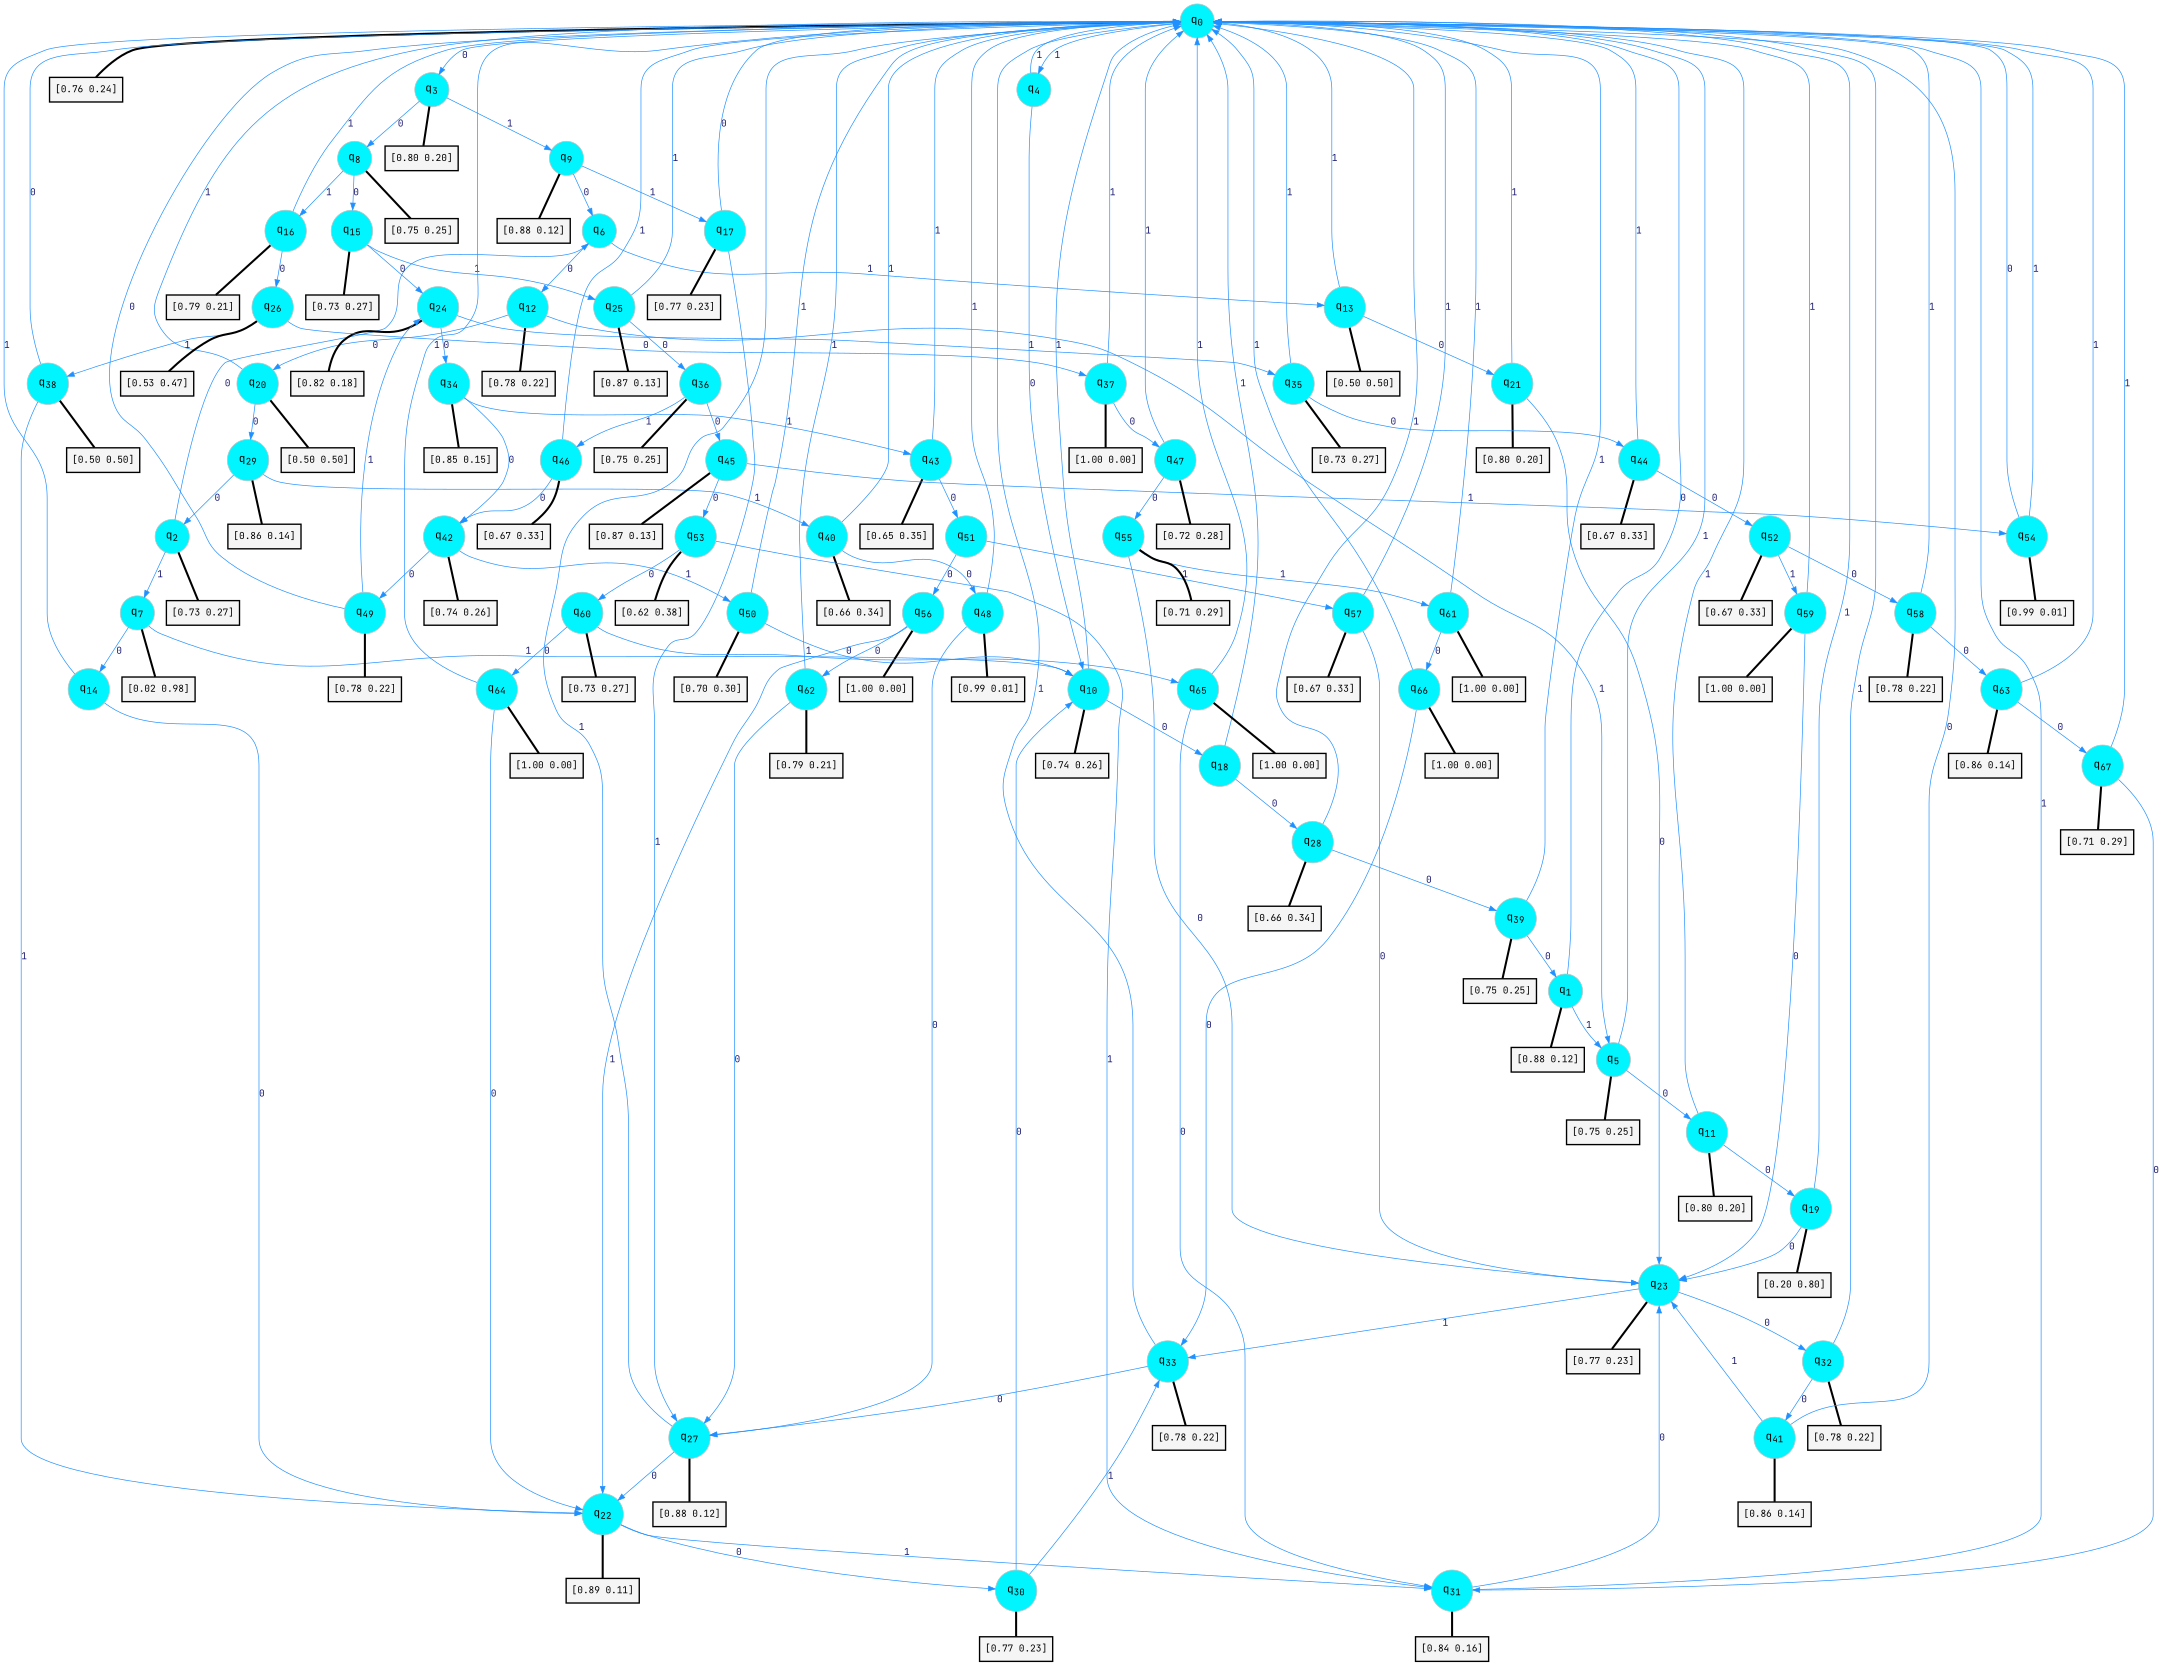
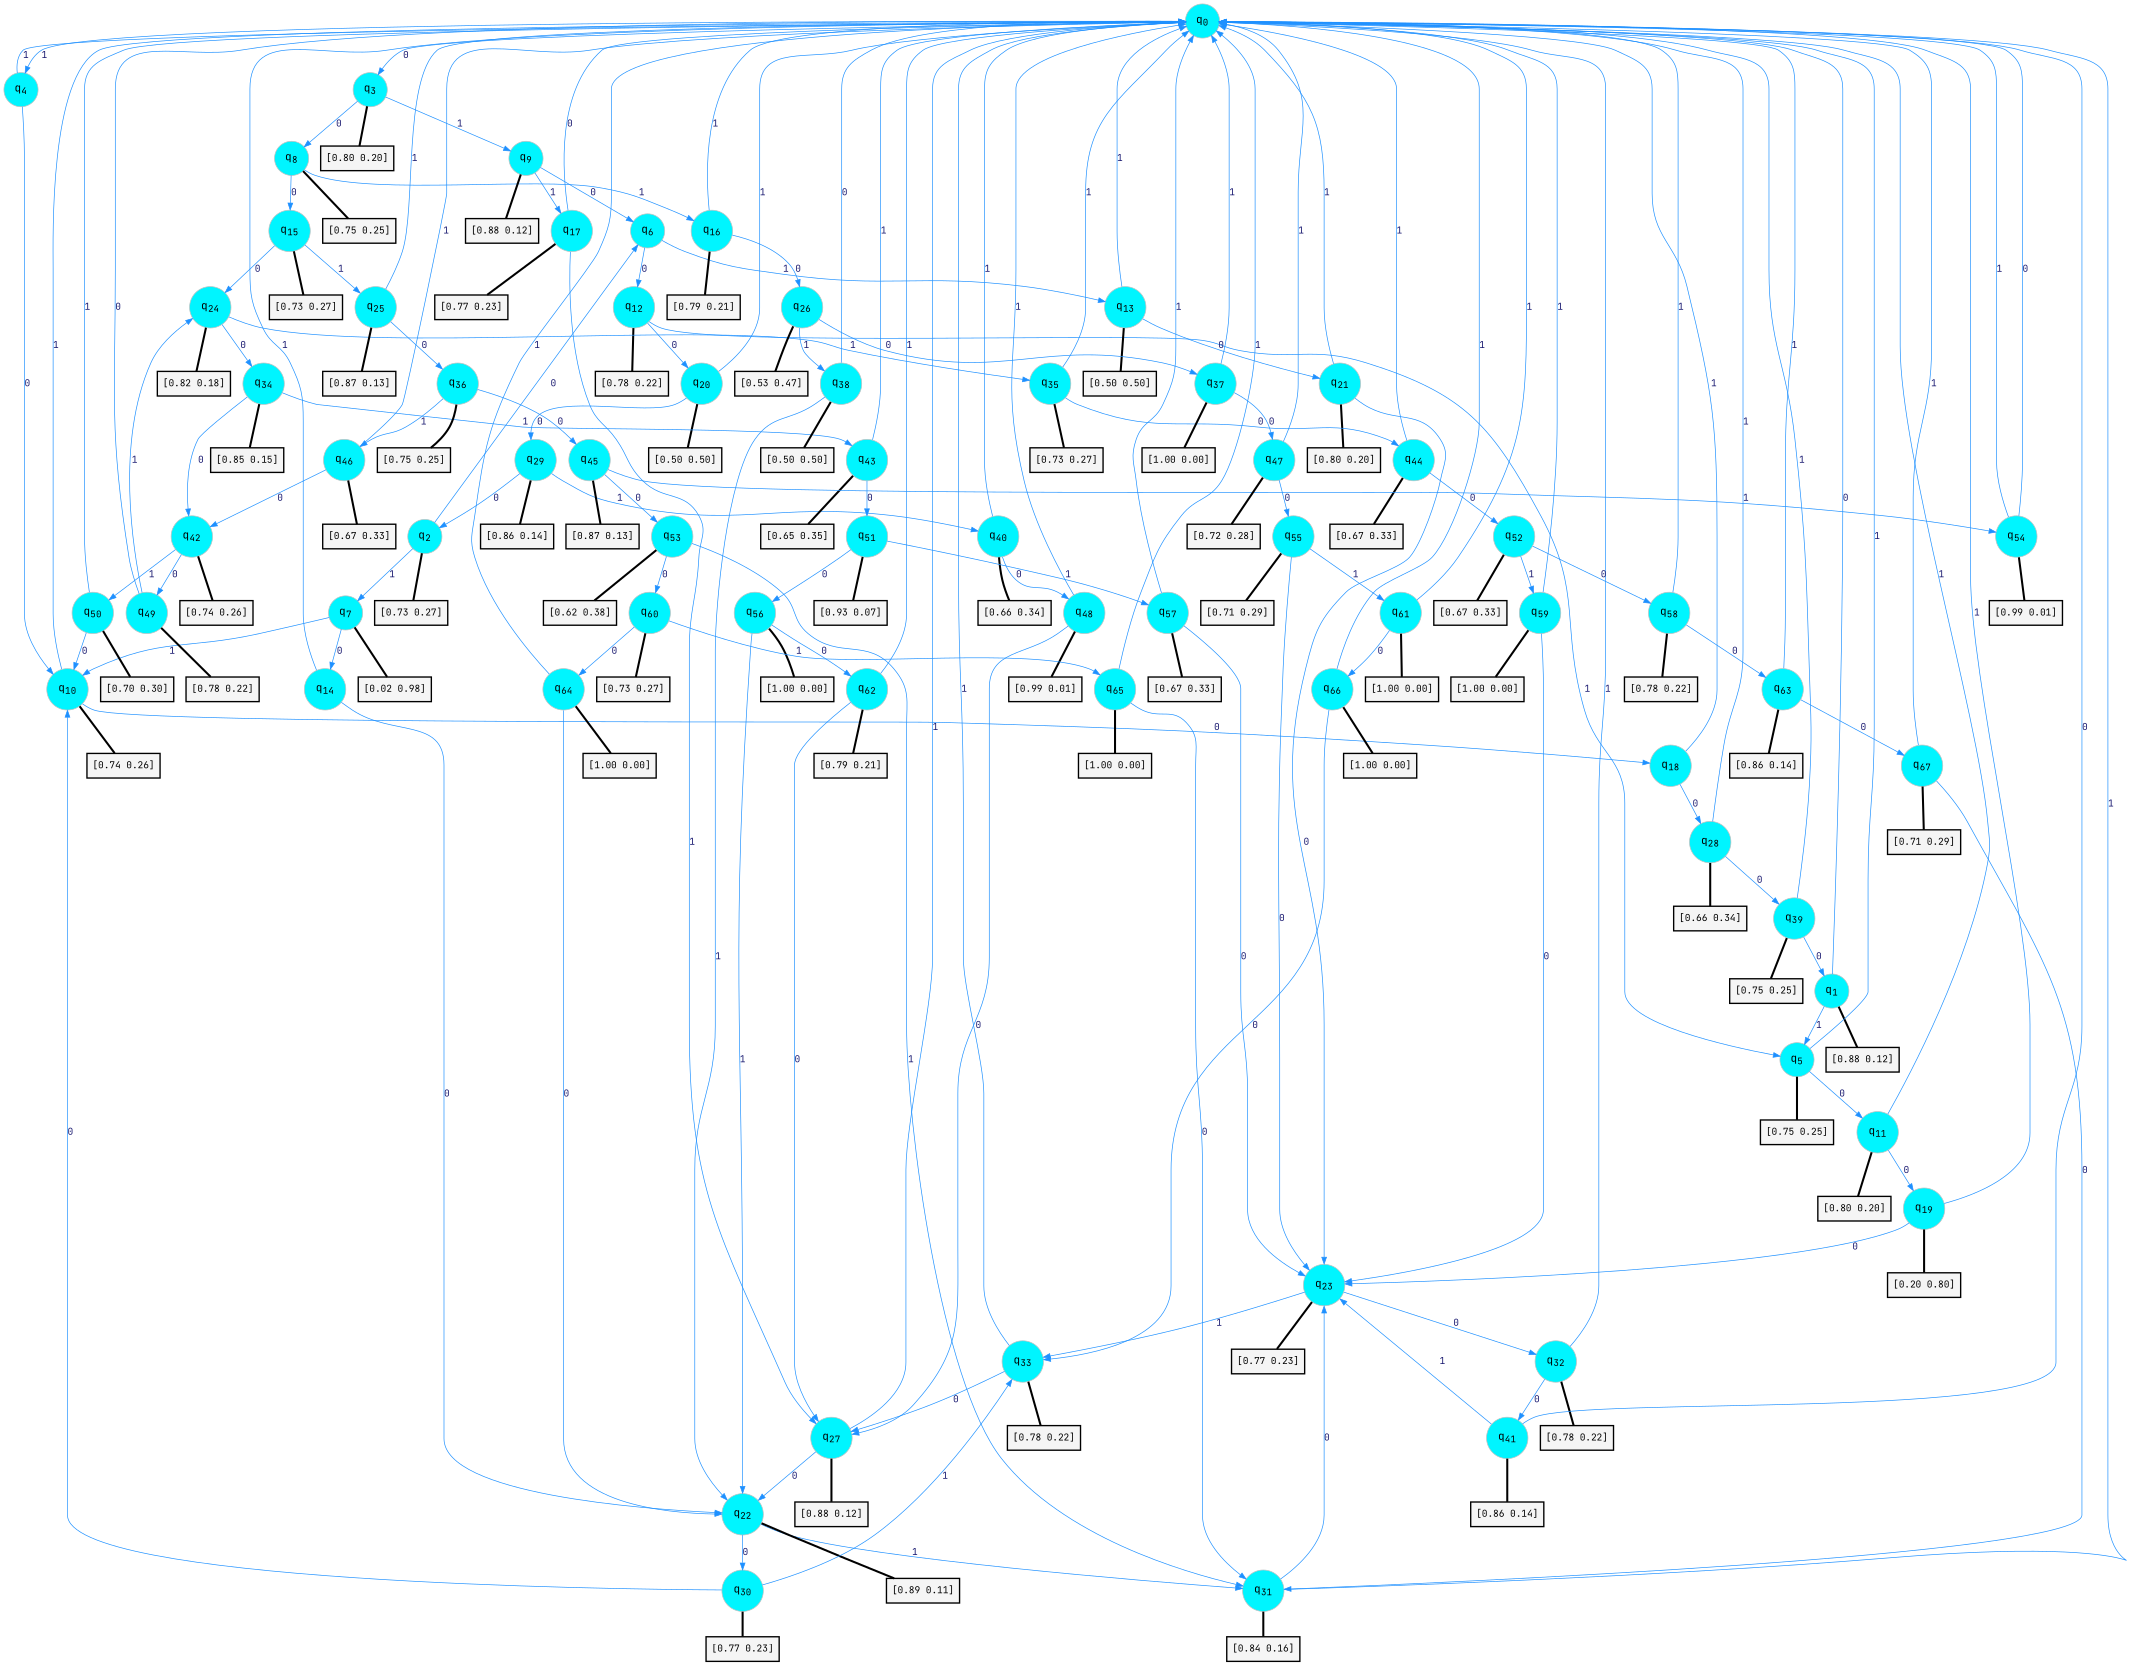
(86, 90) -> none
none -> (851, 613)
